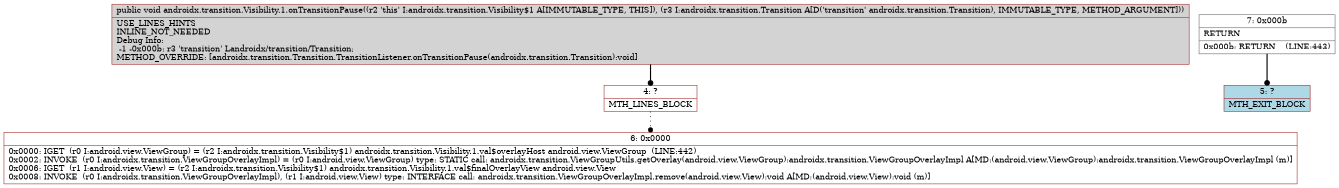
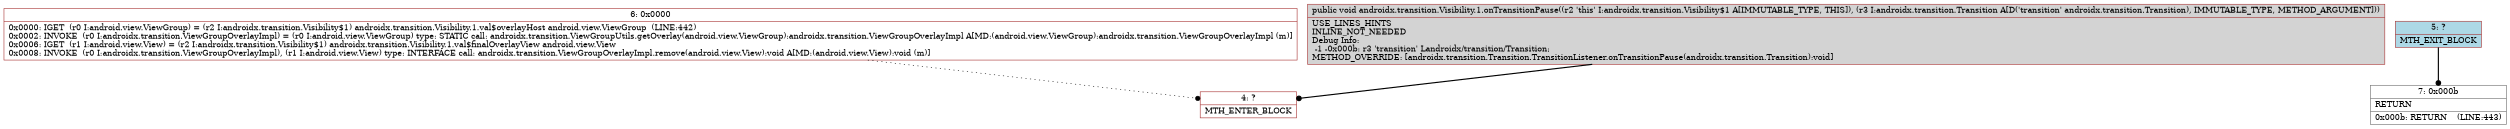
(1267, 67) -> (2438, 64)
(651, 105) -> (1248, 111)
(651, 120) -> (1032, 79)
